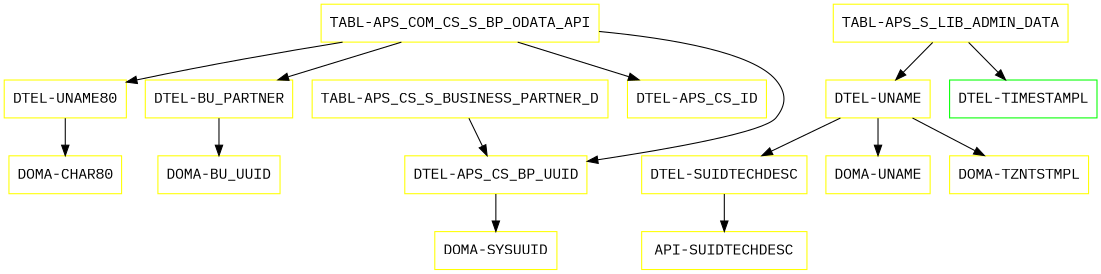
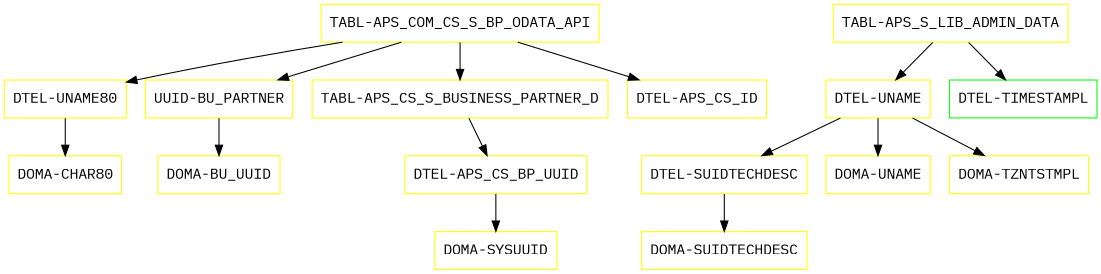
(784, 98) -> (460, 56)
(219, 99) -> (219, 99)
(724, 251) -> (724, 251)
